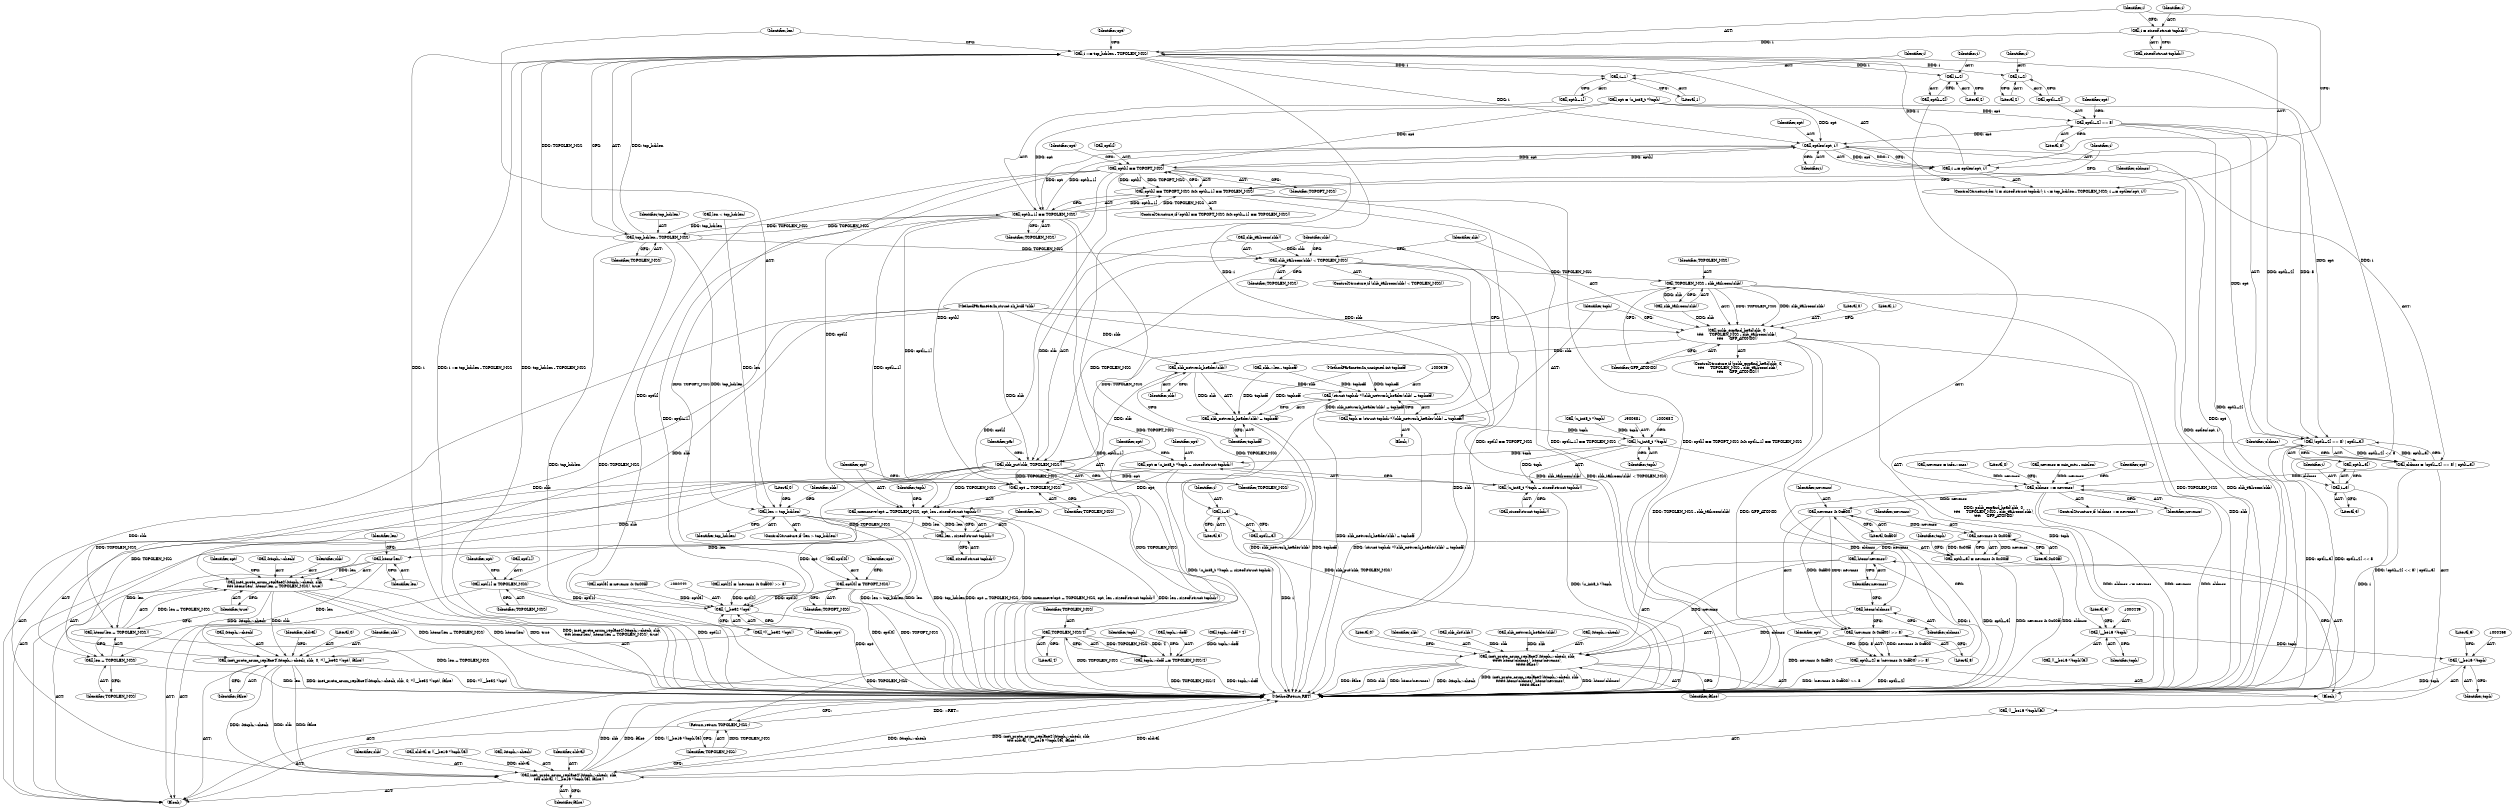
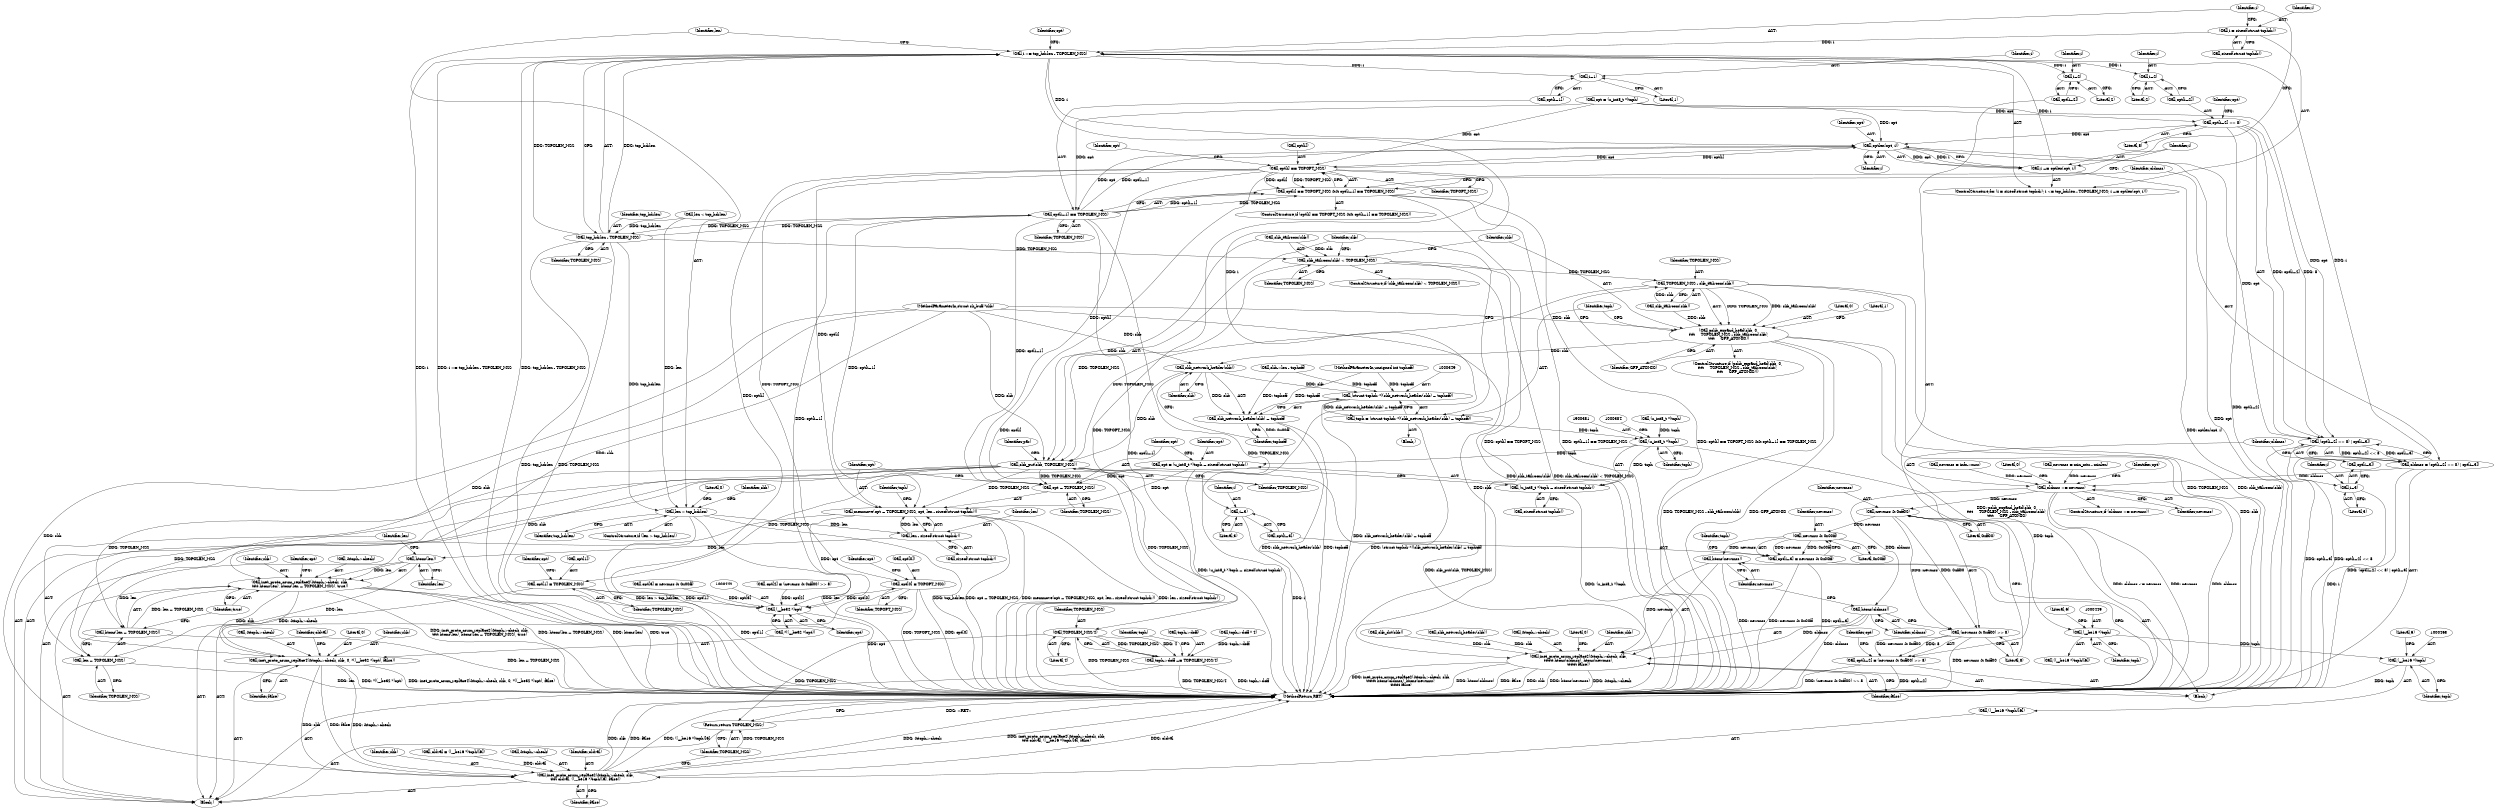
(1251, 431) -> (1277, 431)
(1964, 621) -> (1752, 621)
(1735, 691) -> (1619, 693)
